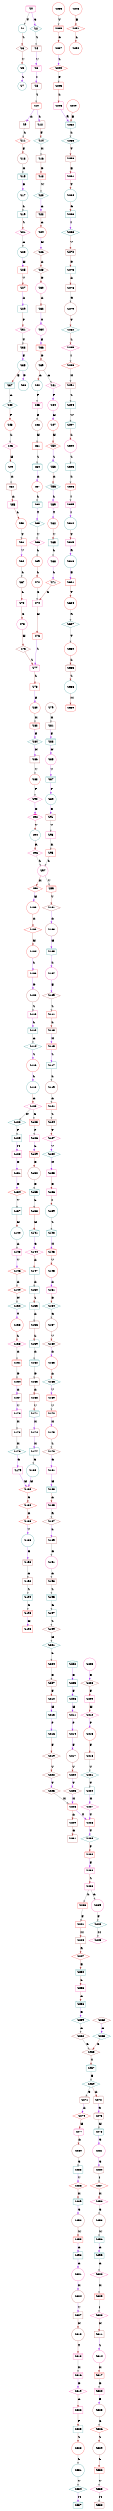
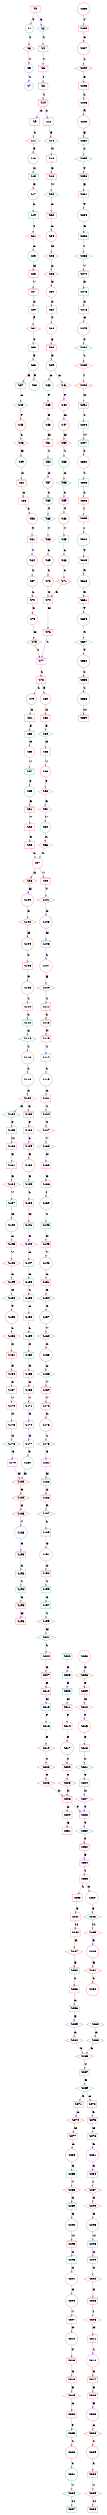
(64, 115) -> (84, 110)
none -> (37, 688)
(83, 1906) -> (77, 1898)
none -> (93, 1940)
